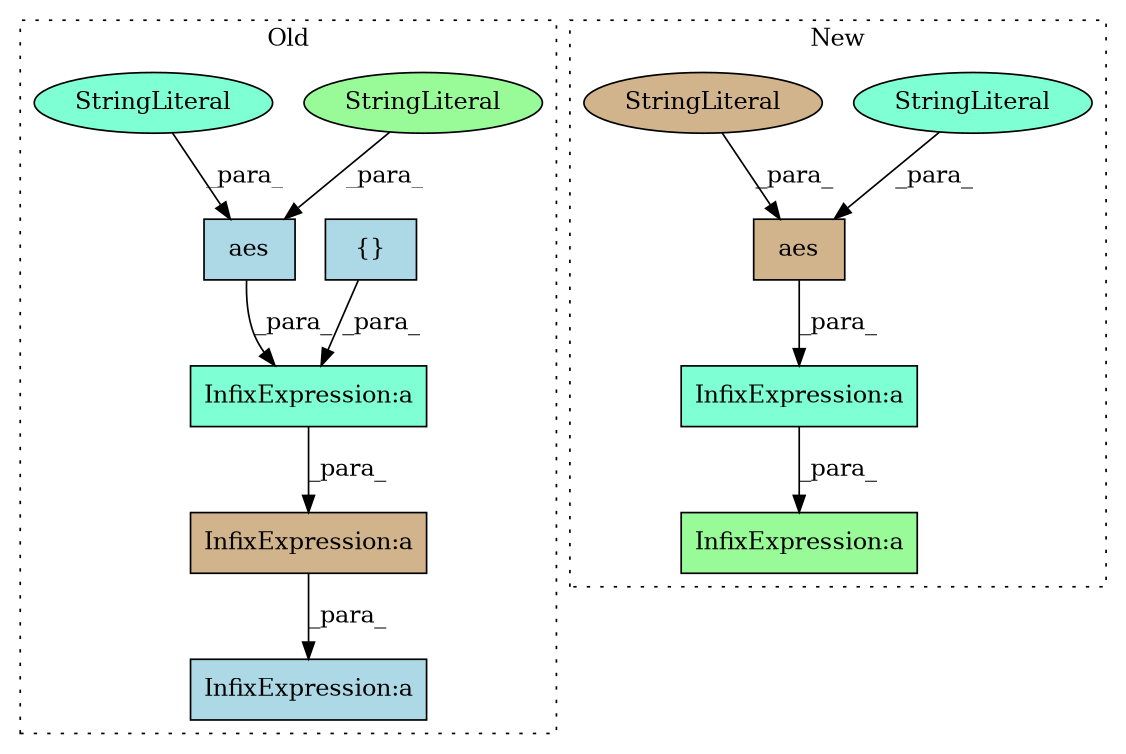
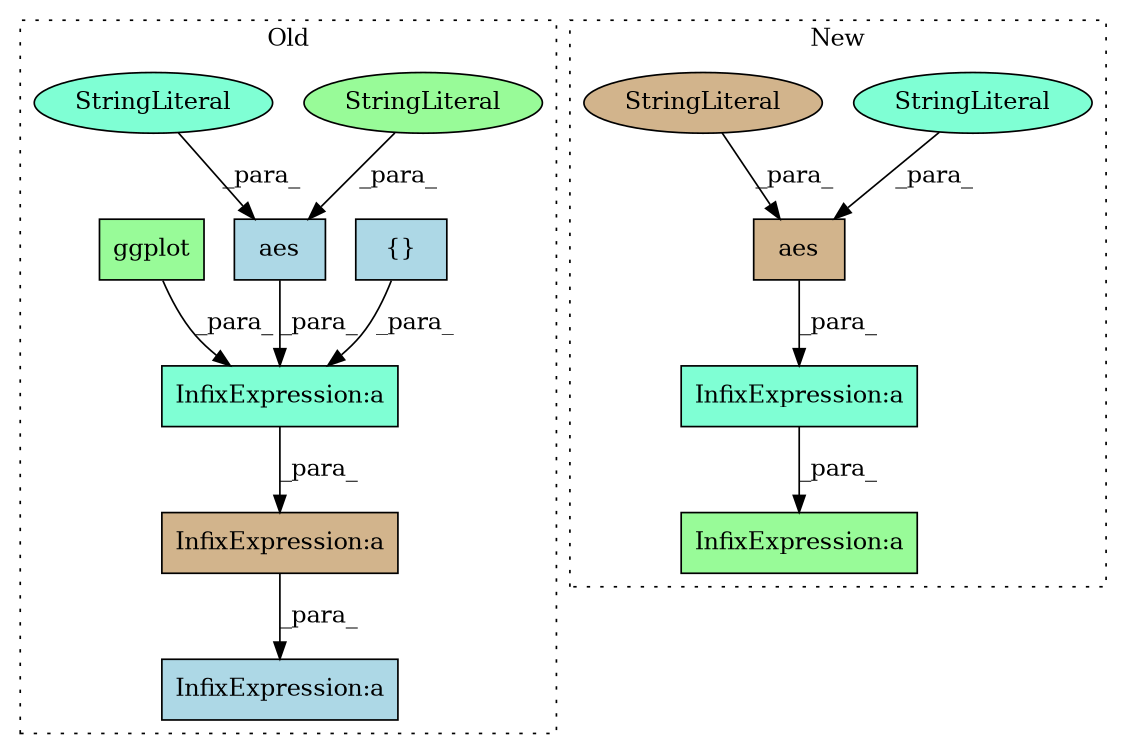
none -> (152, 250)
